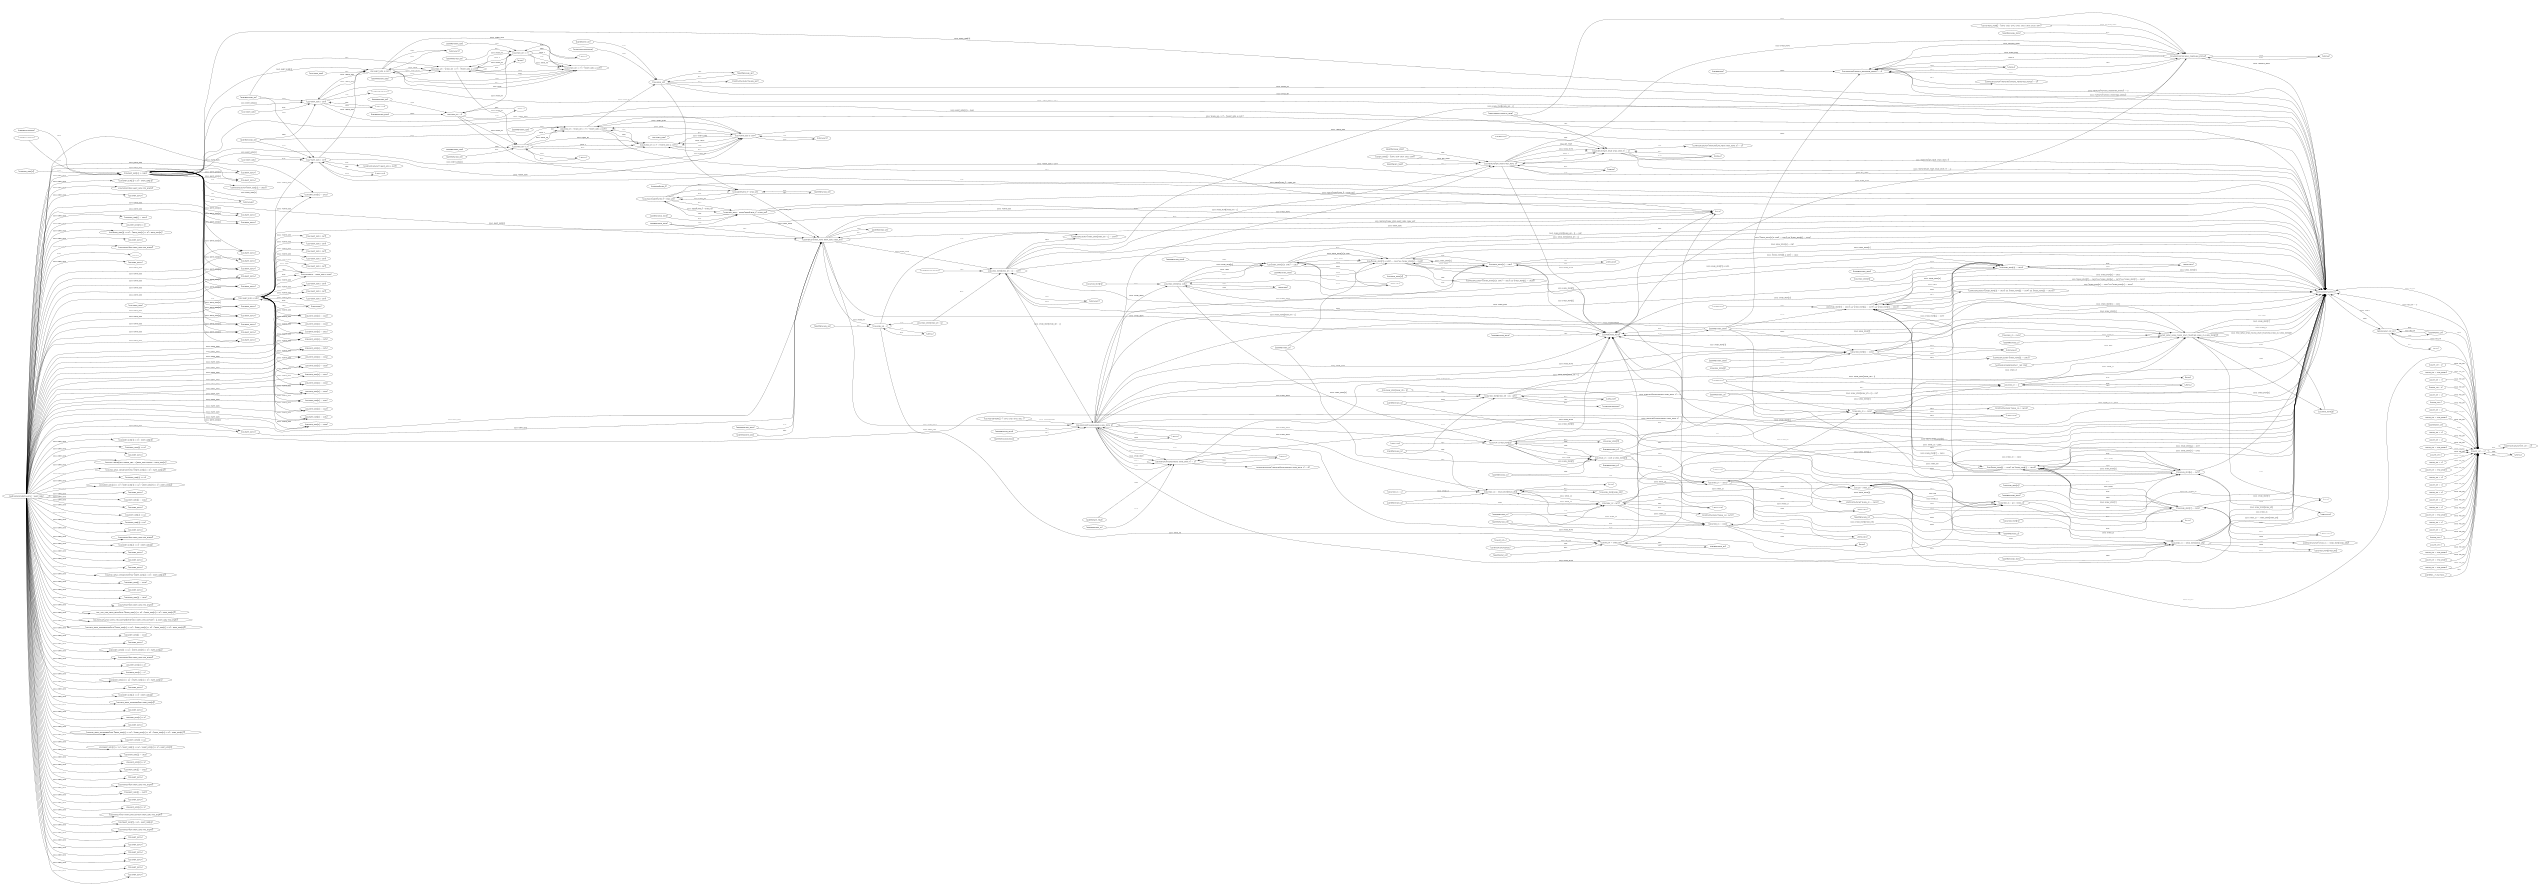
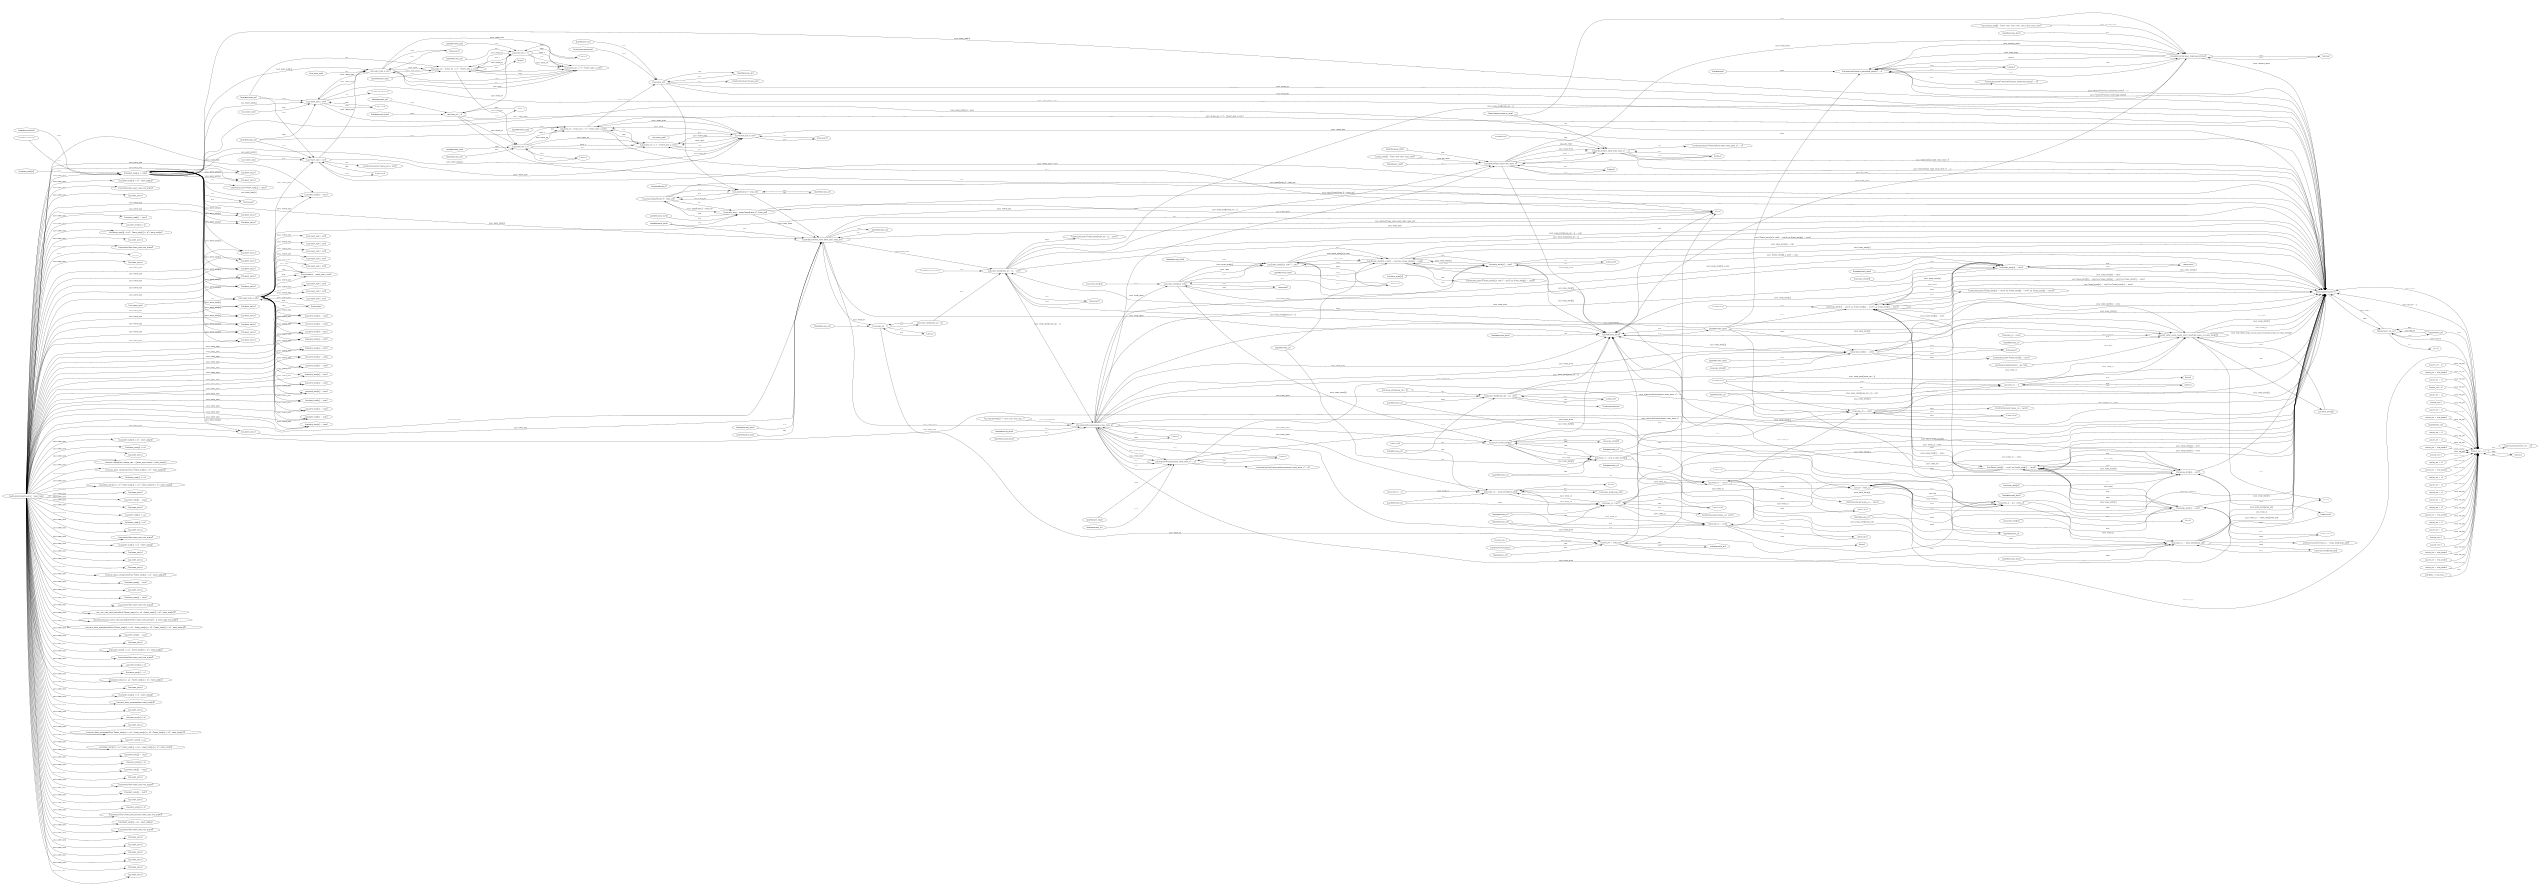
(959, 244) -> (904, 326)
